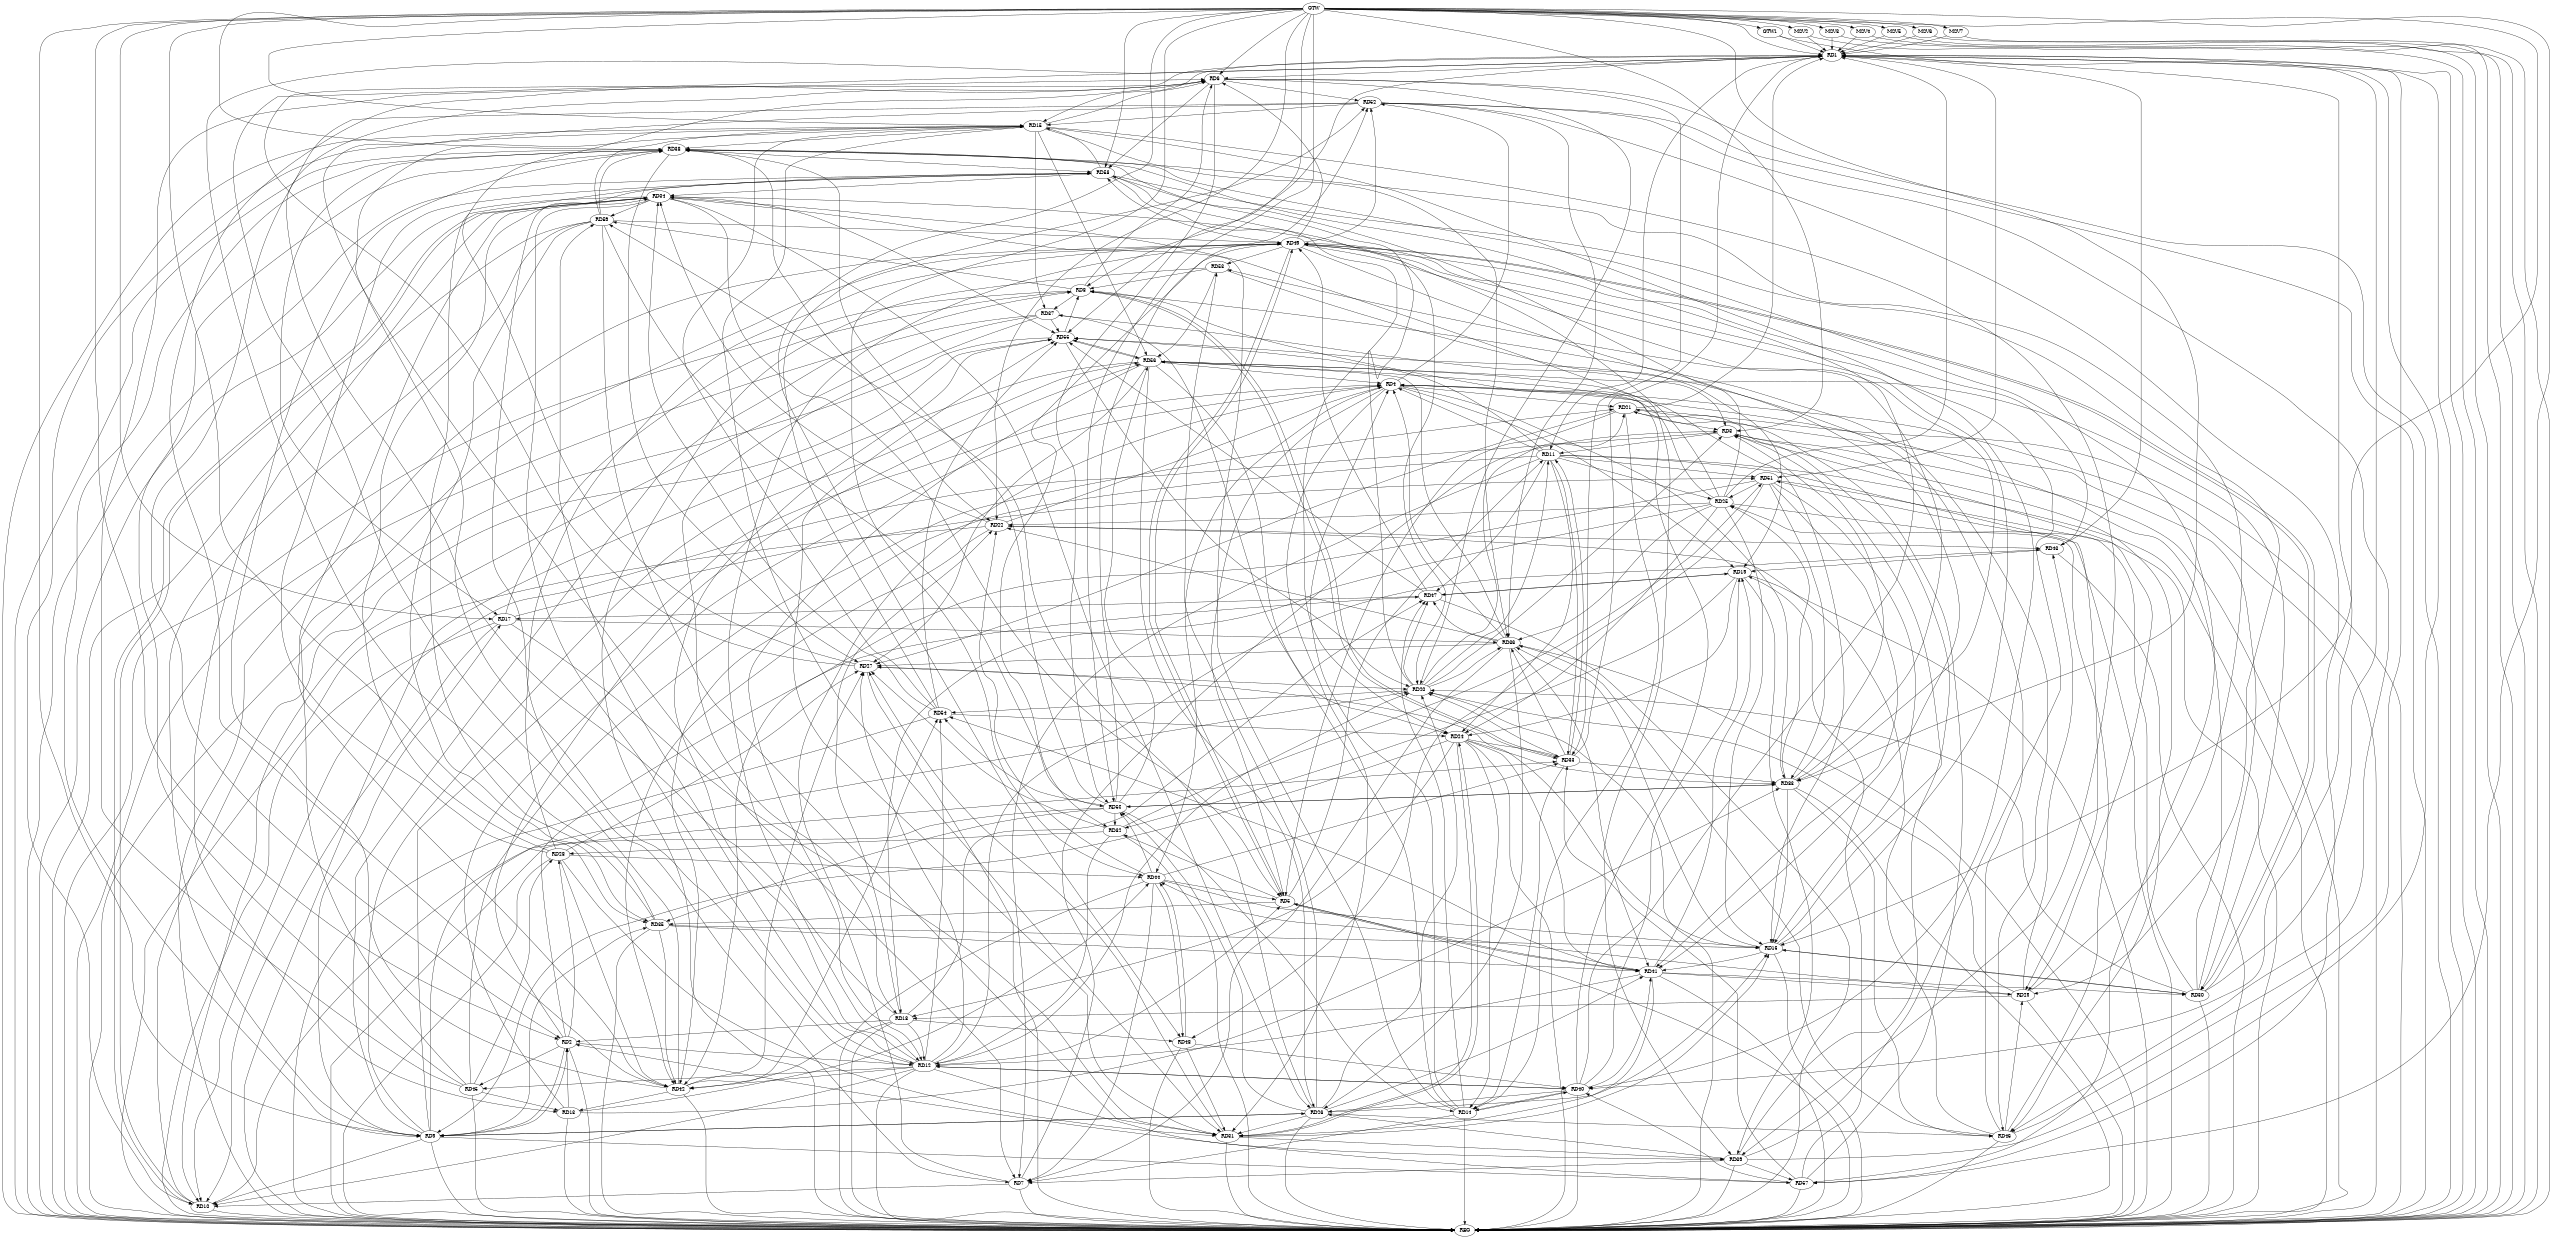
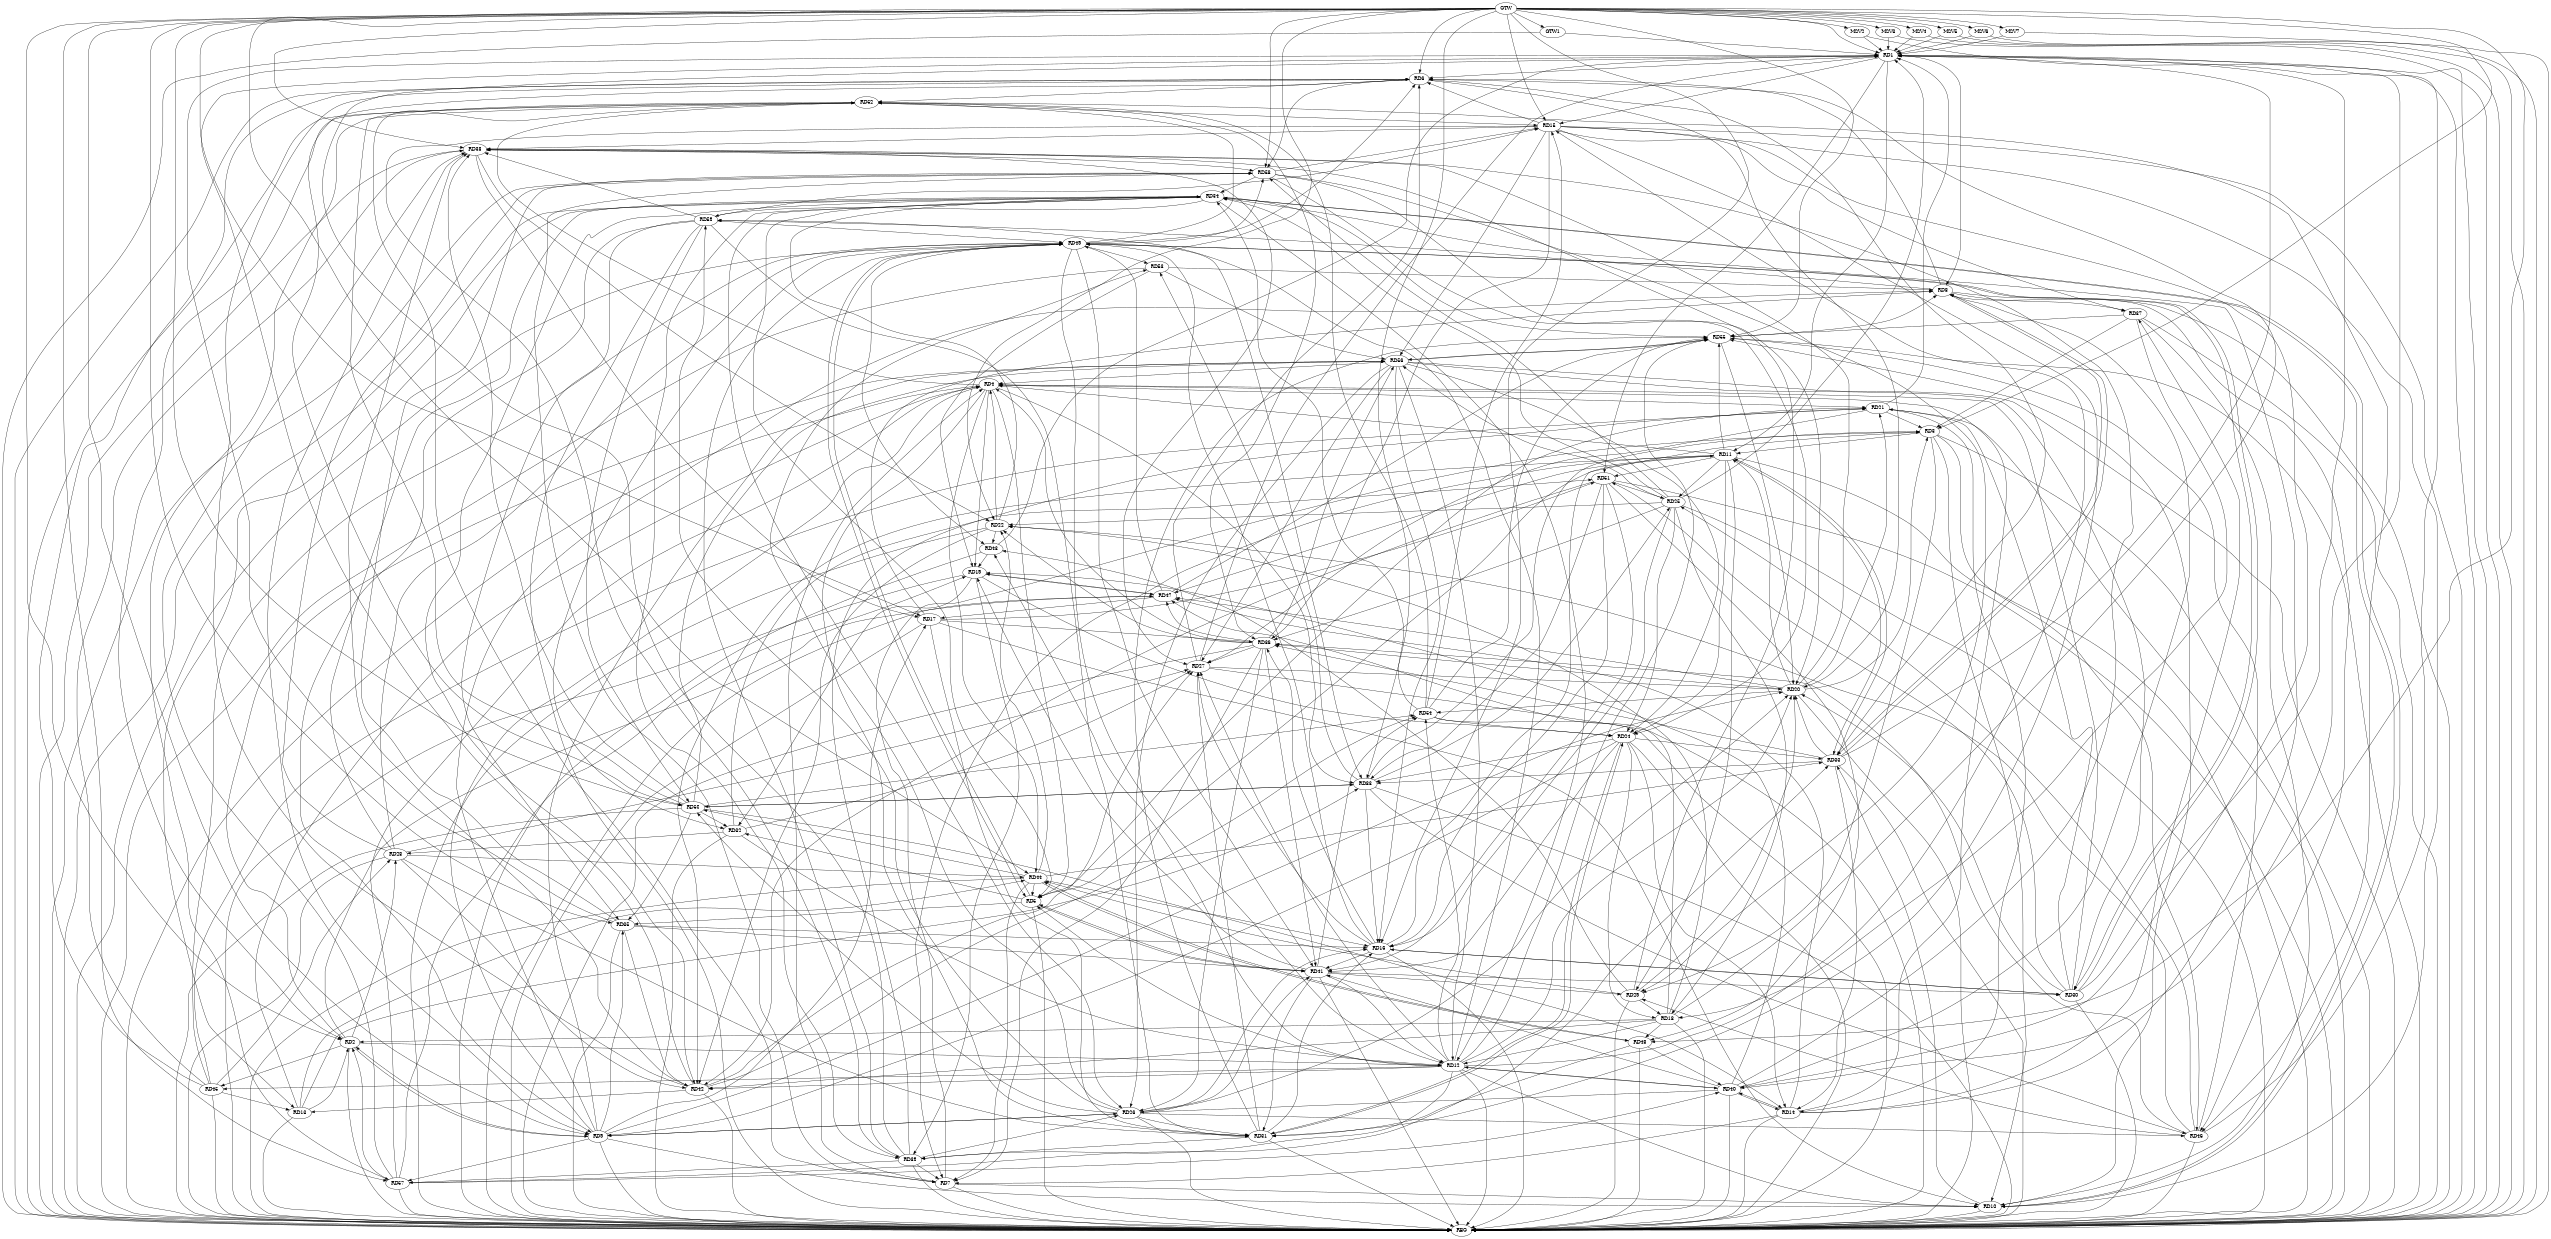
none -> (2023, 1179)
